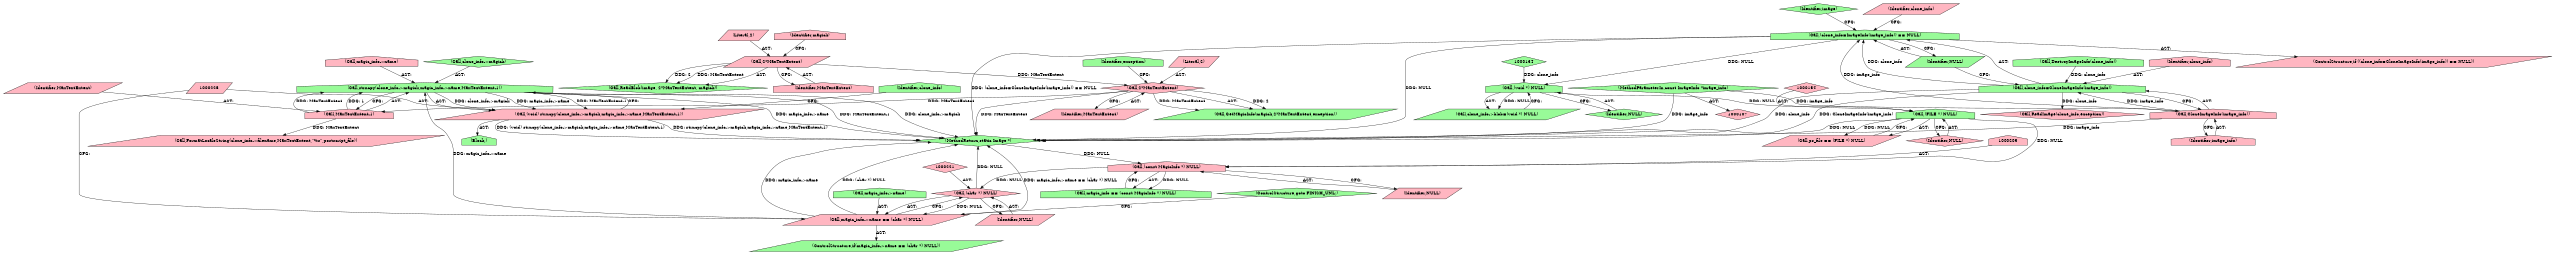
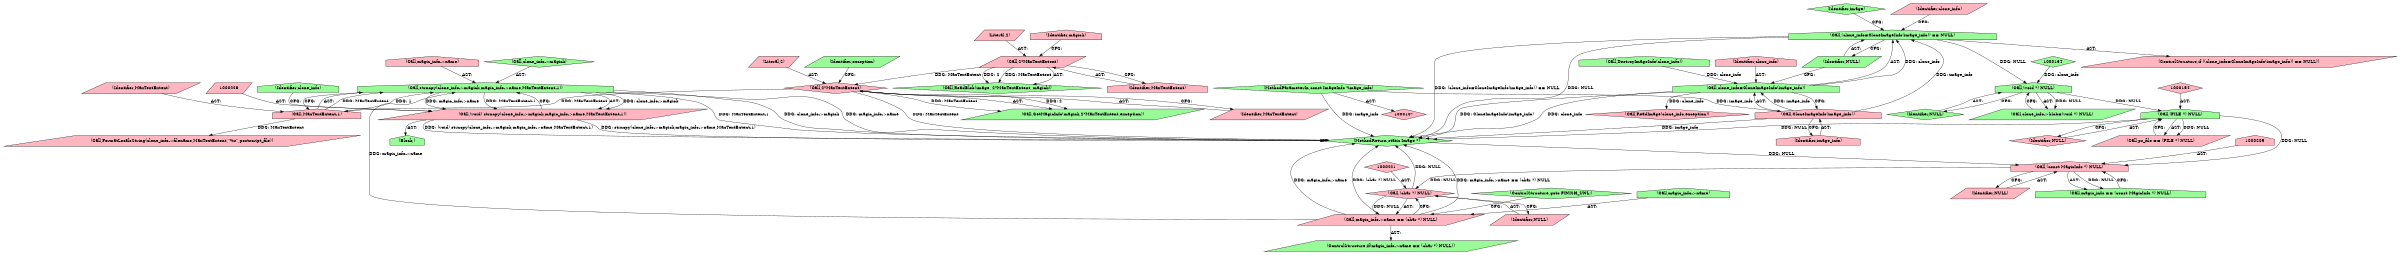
(1865, 35) -> (1893, 35)
(1123, 62) -> (852, 62)
(343, 212) -> none
